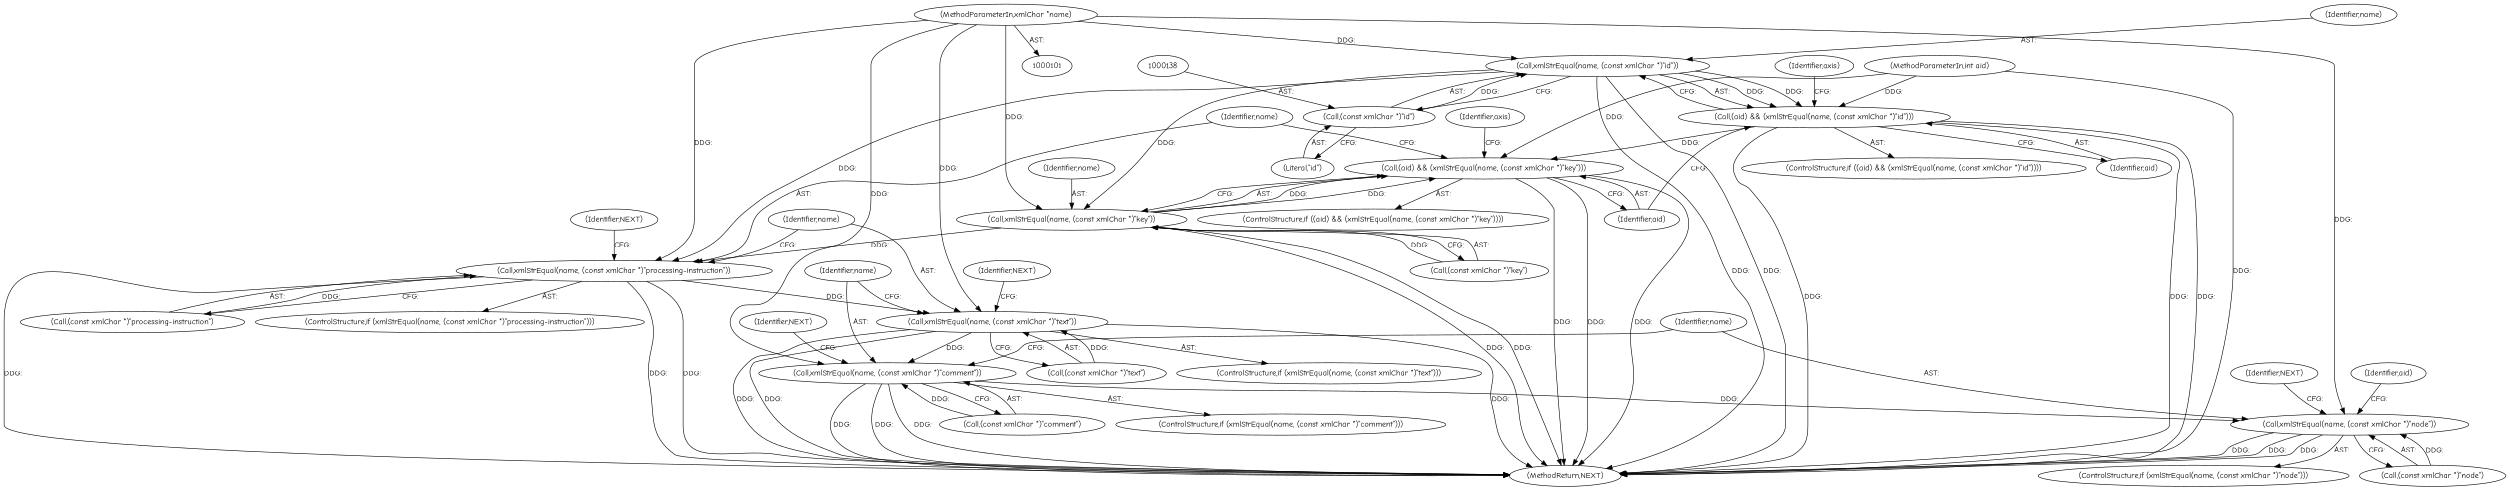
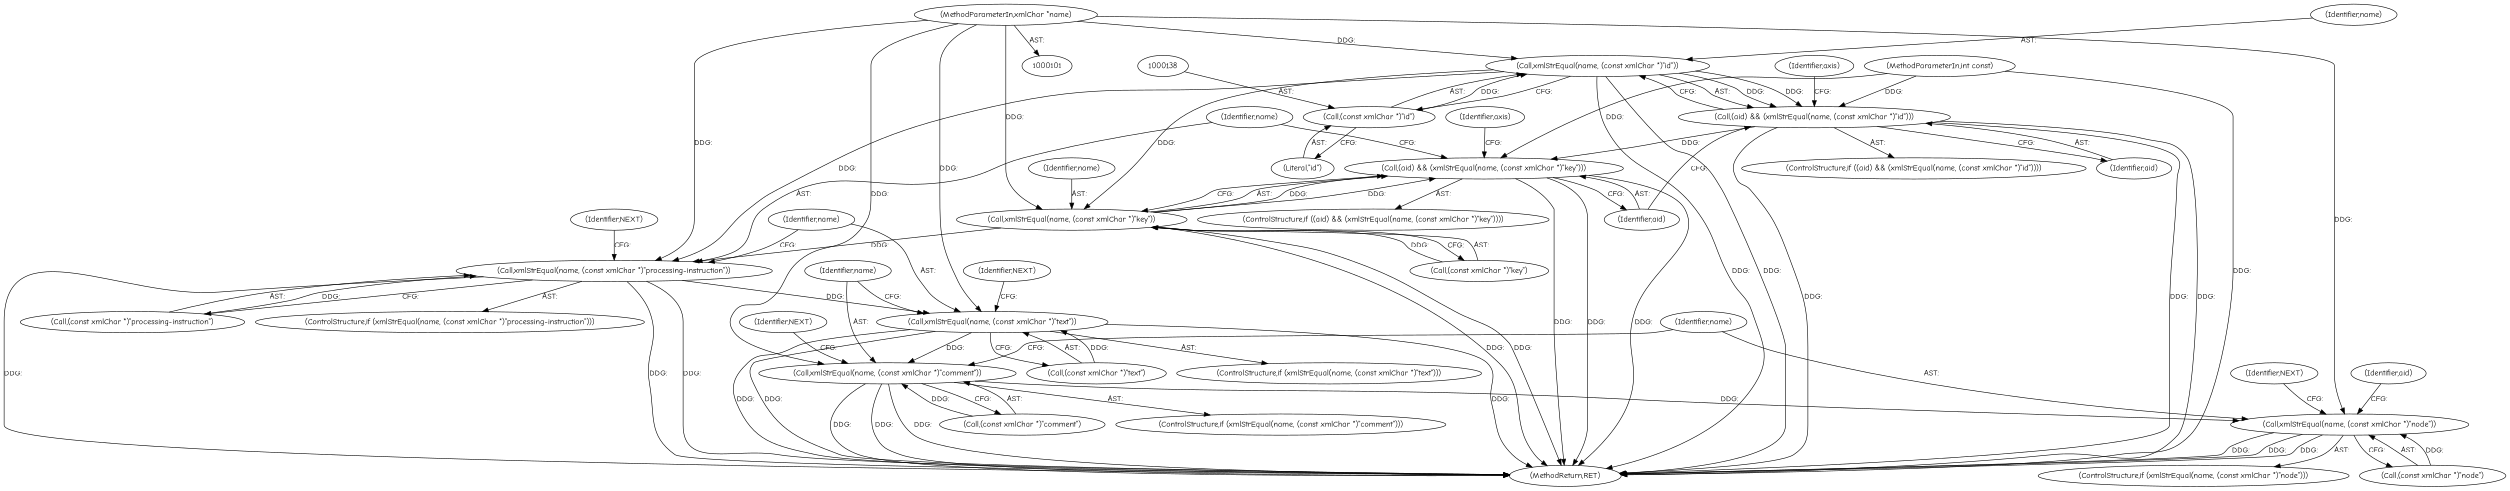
(1940, 66) -> (1940, 66)
(1565, 476) -> (1565, 476)
